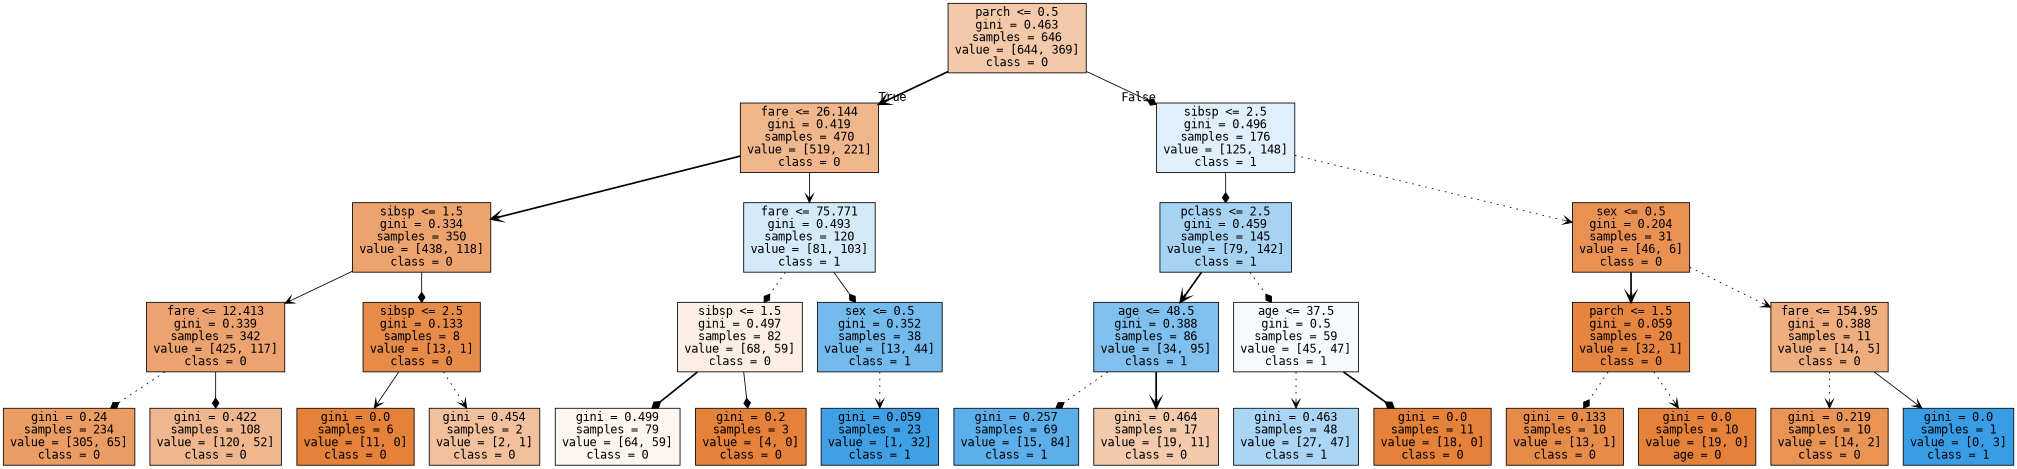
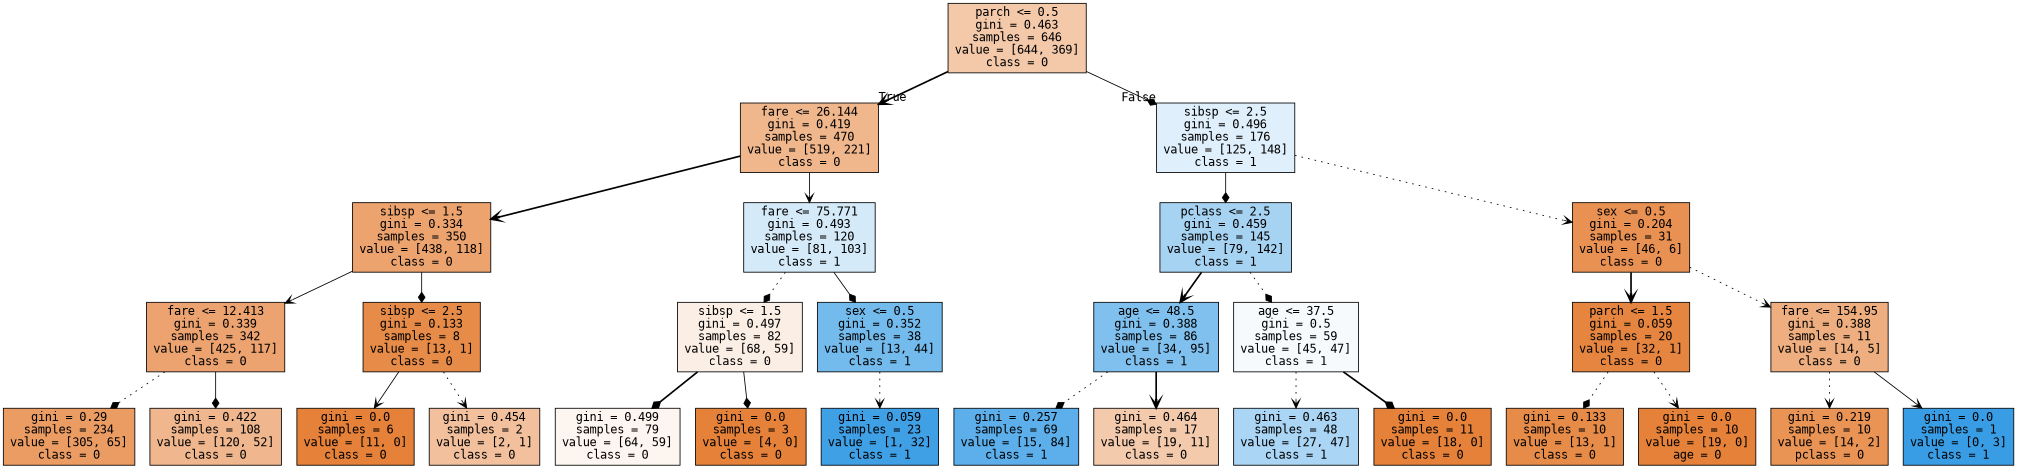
(69, 437) -> (69, 437)
(751, 437) -> (751, 437)
(1830, 437) -> (1830, 437)
